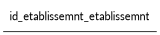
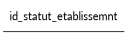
(80, 17) -> (64, 17)
